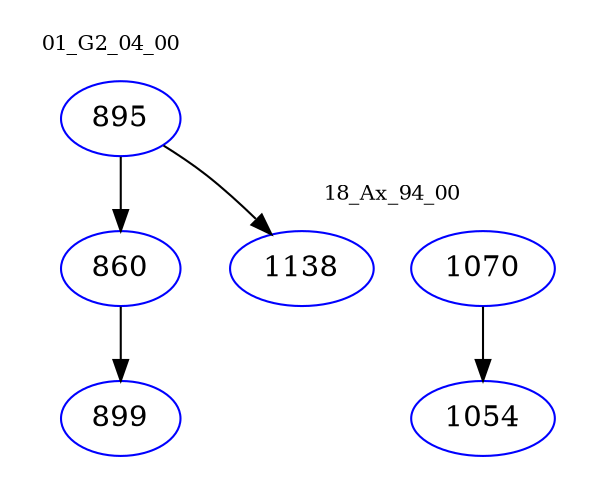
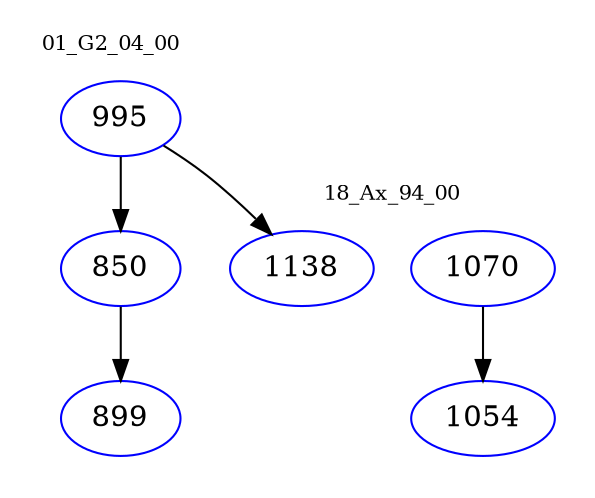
(121, 119) -> (121, 119)
(121, 269) -> (121, 269)
